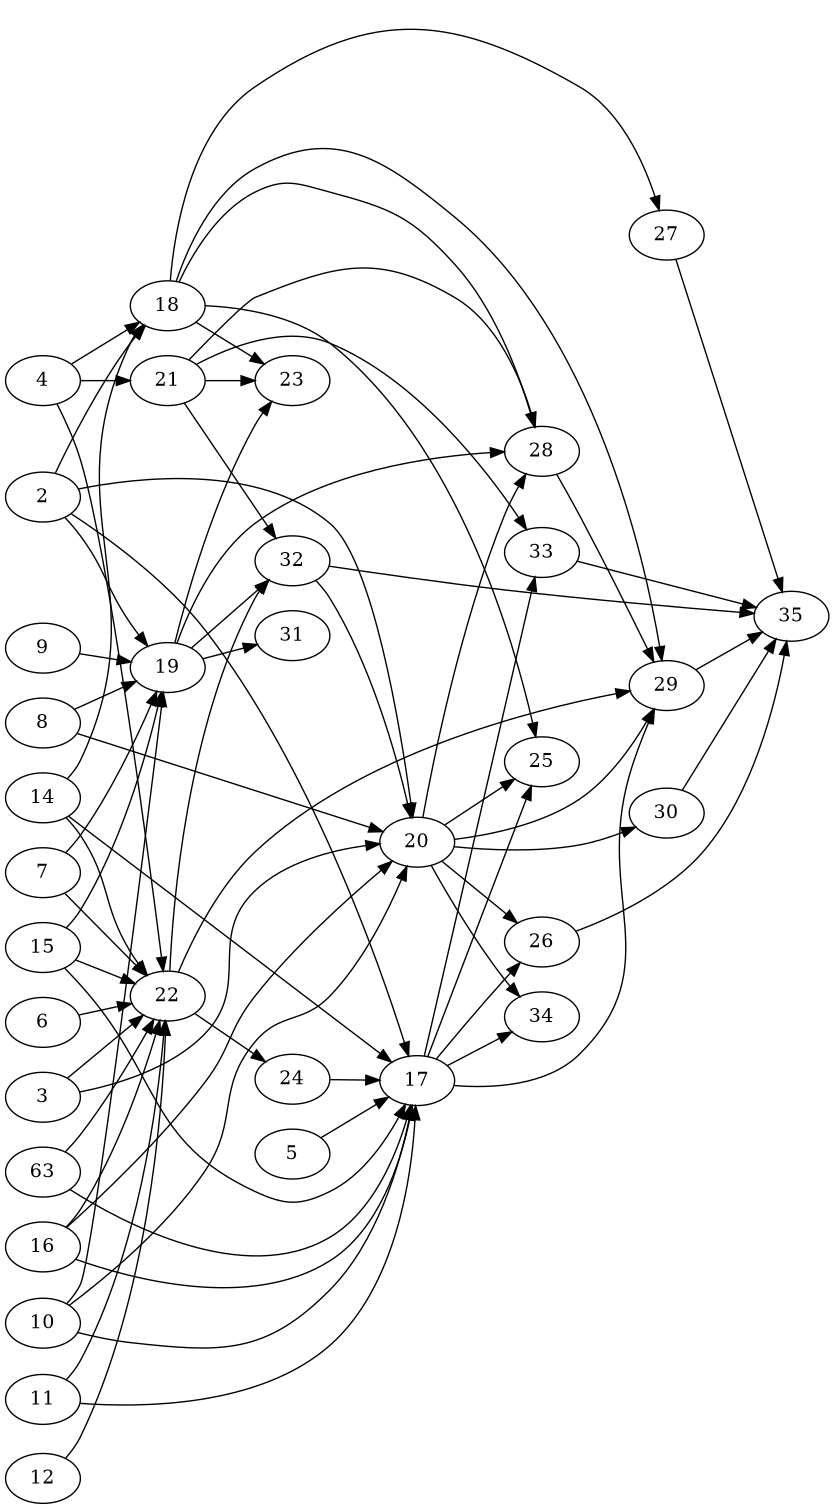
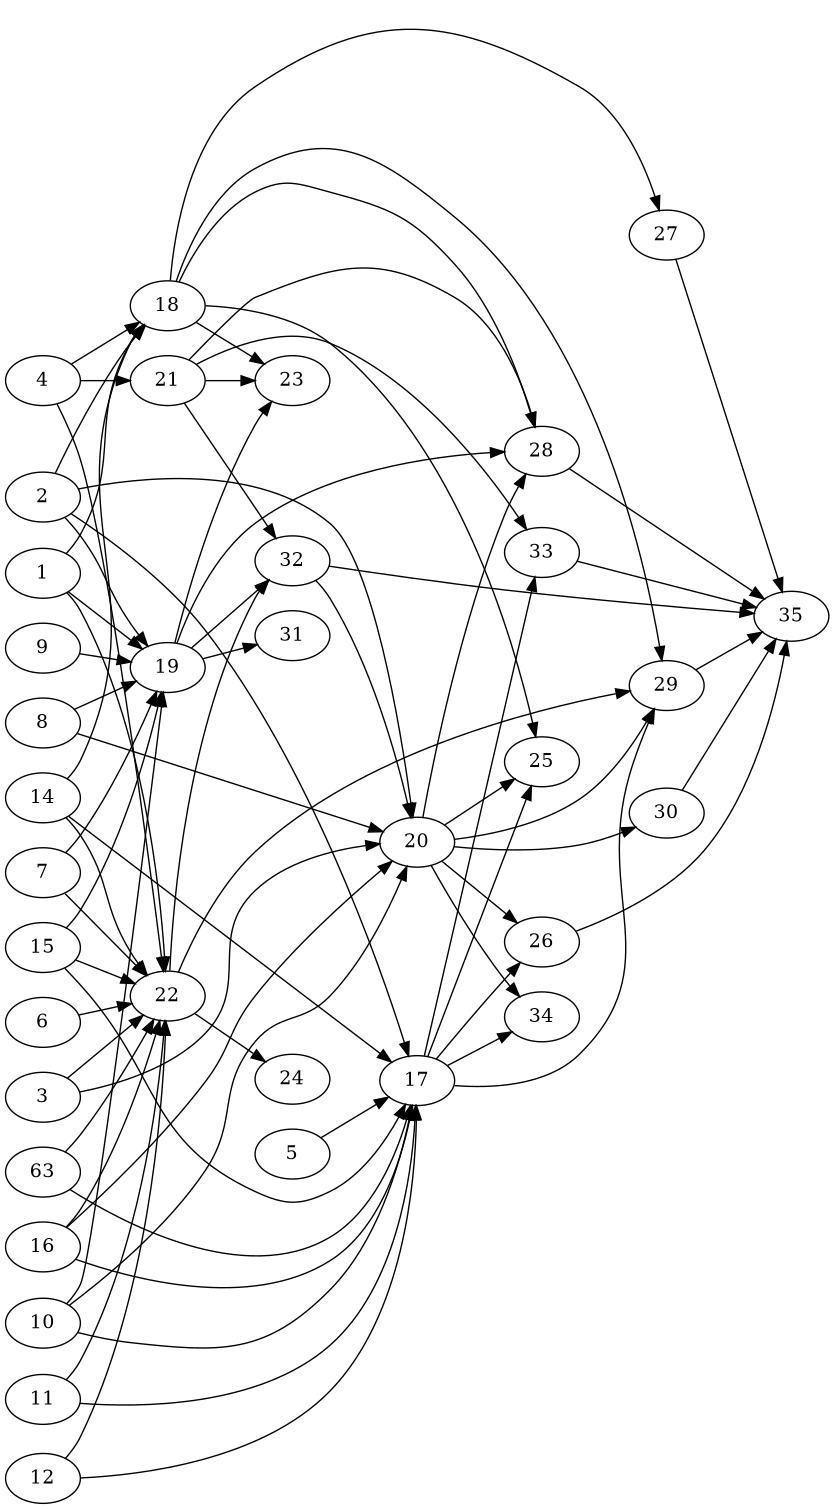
(601, 557) -> (661, 530)
none -> (43, 573)
(348, 1080) -> (337, 1383)
